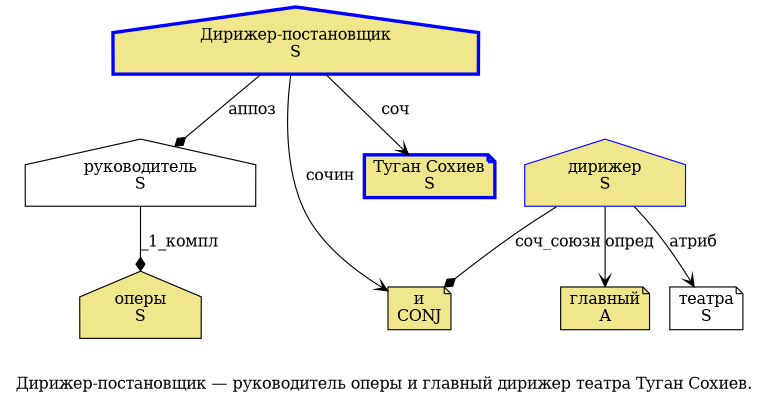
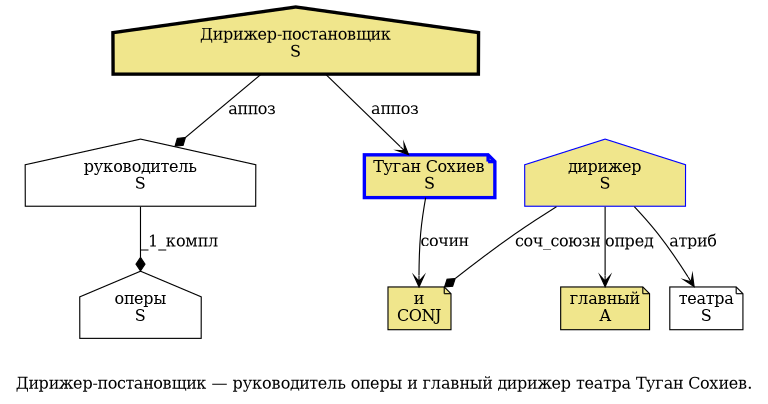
(296, 44) -> (296, 44)
(395, 110) -> (395, 110)
(298, 196) -> (420, 236)
(140, 308) -> (140, 308)
